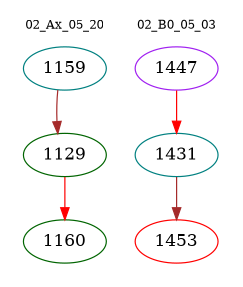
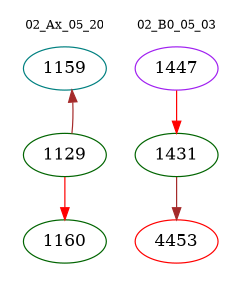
(57, 106) -> (73, 118)
(177, 155) -> (177, 155)
(177, 241) -> (177, 241)
